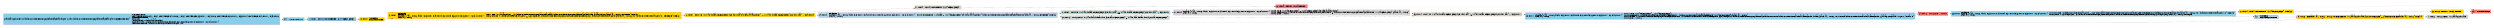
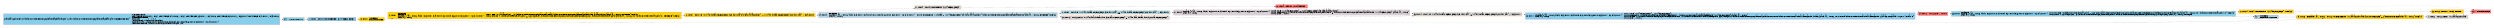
(2269, 18) -> (2269, 18)
